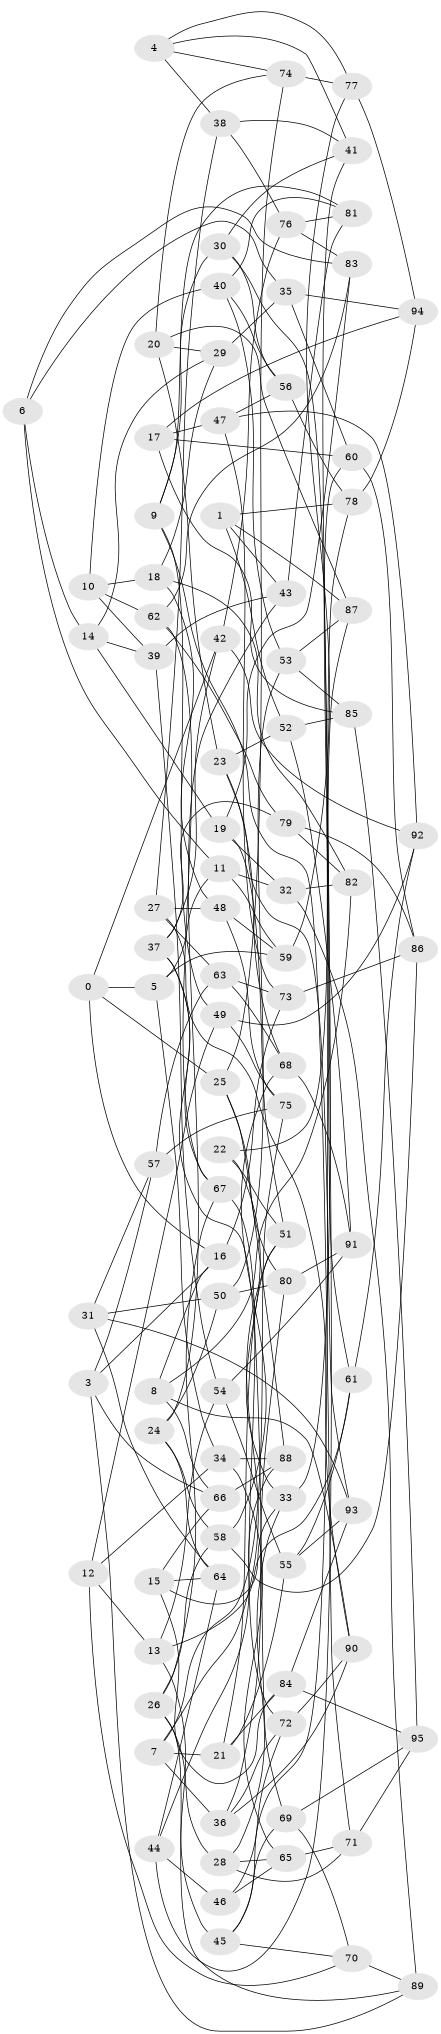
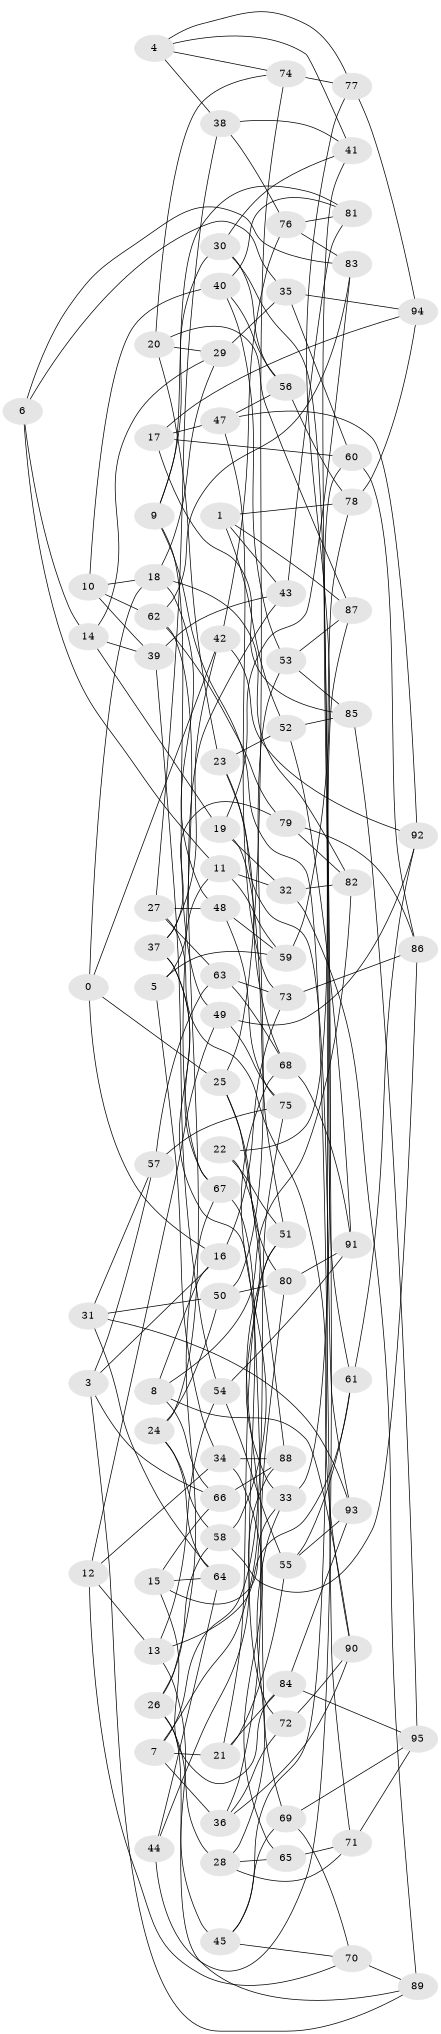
(122, 987) -> (102, 778)
(220, 1902) -> none
